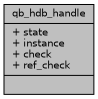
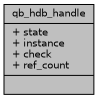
(41, 65) -> (41, 65)
